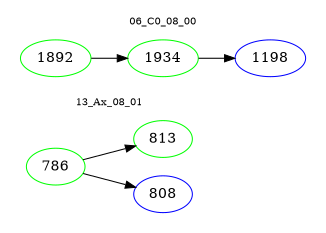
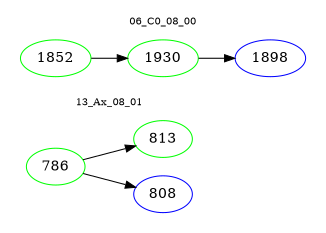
(56, 58) -> (56, 58)
(163, 58) -> (163, 58)
(270, 58) -> (270, 58)
